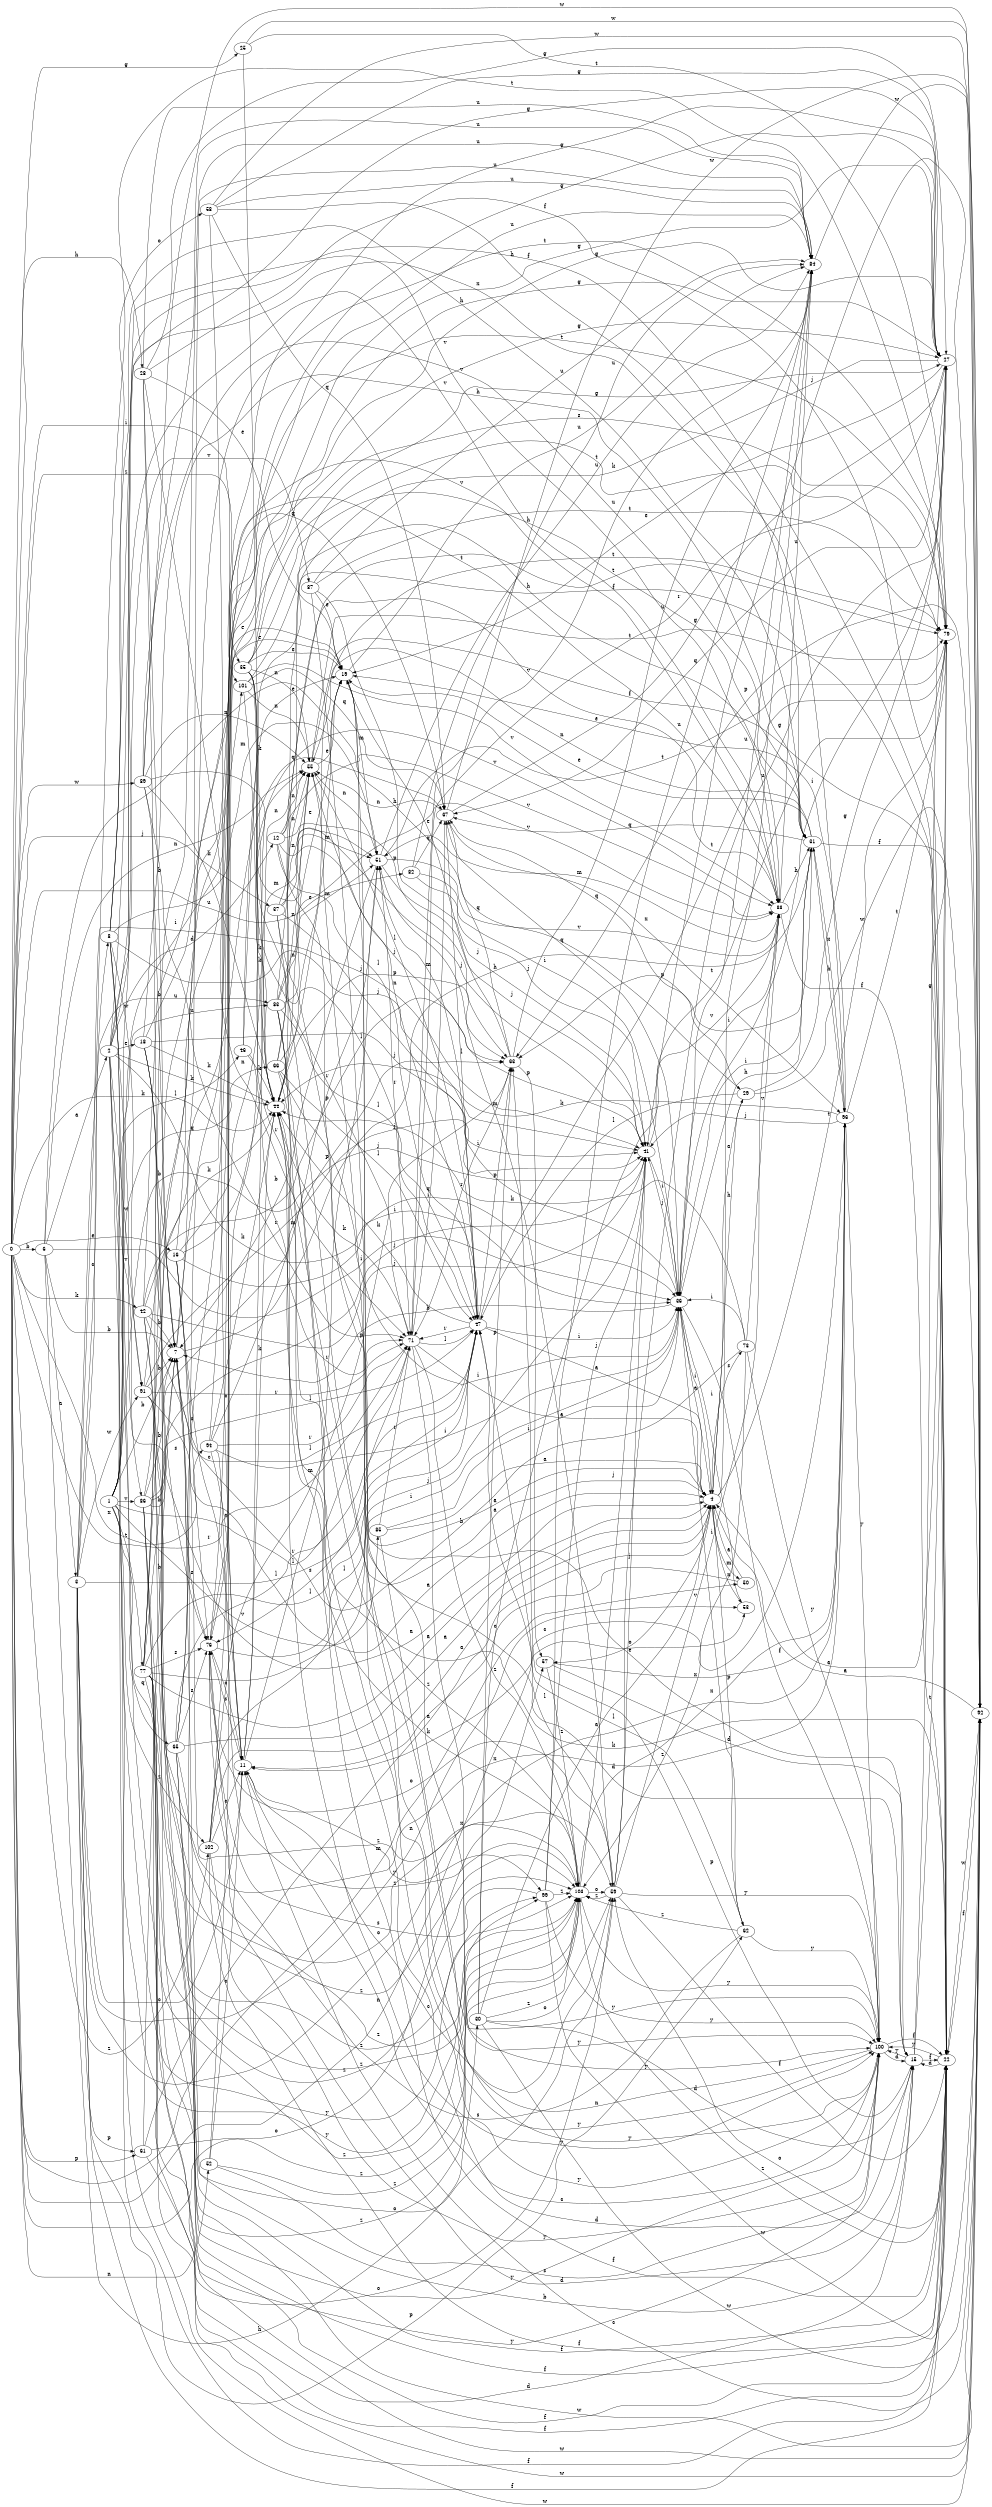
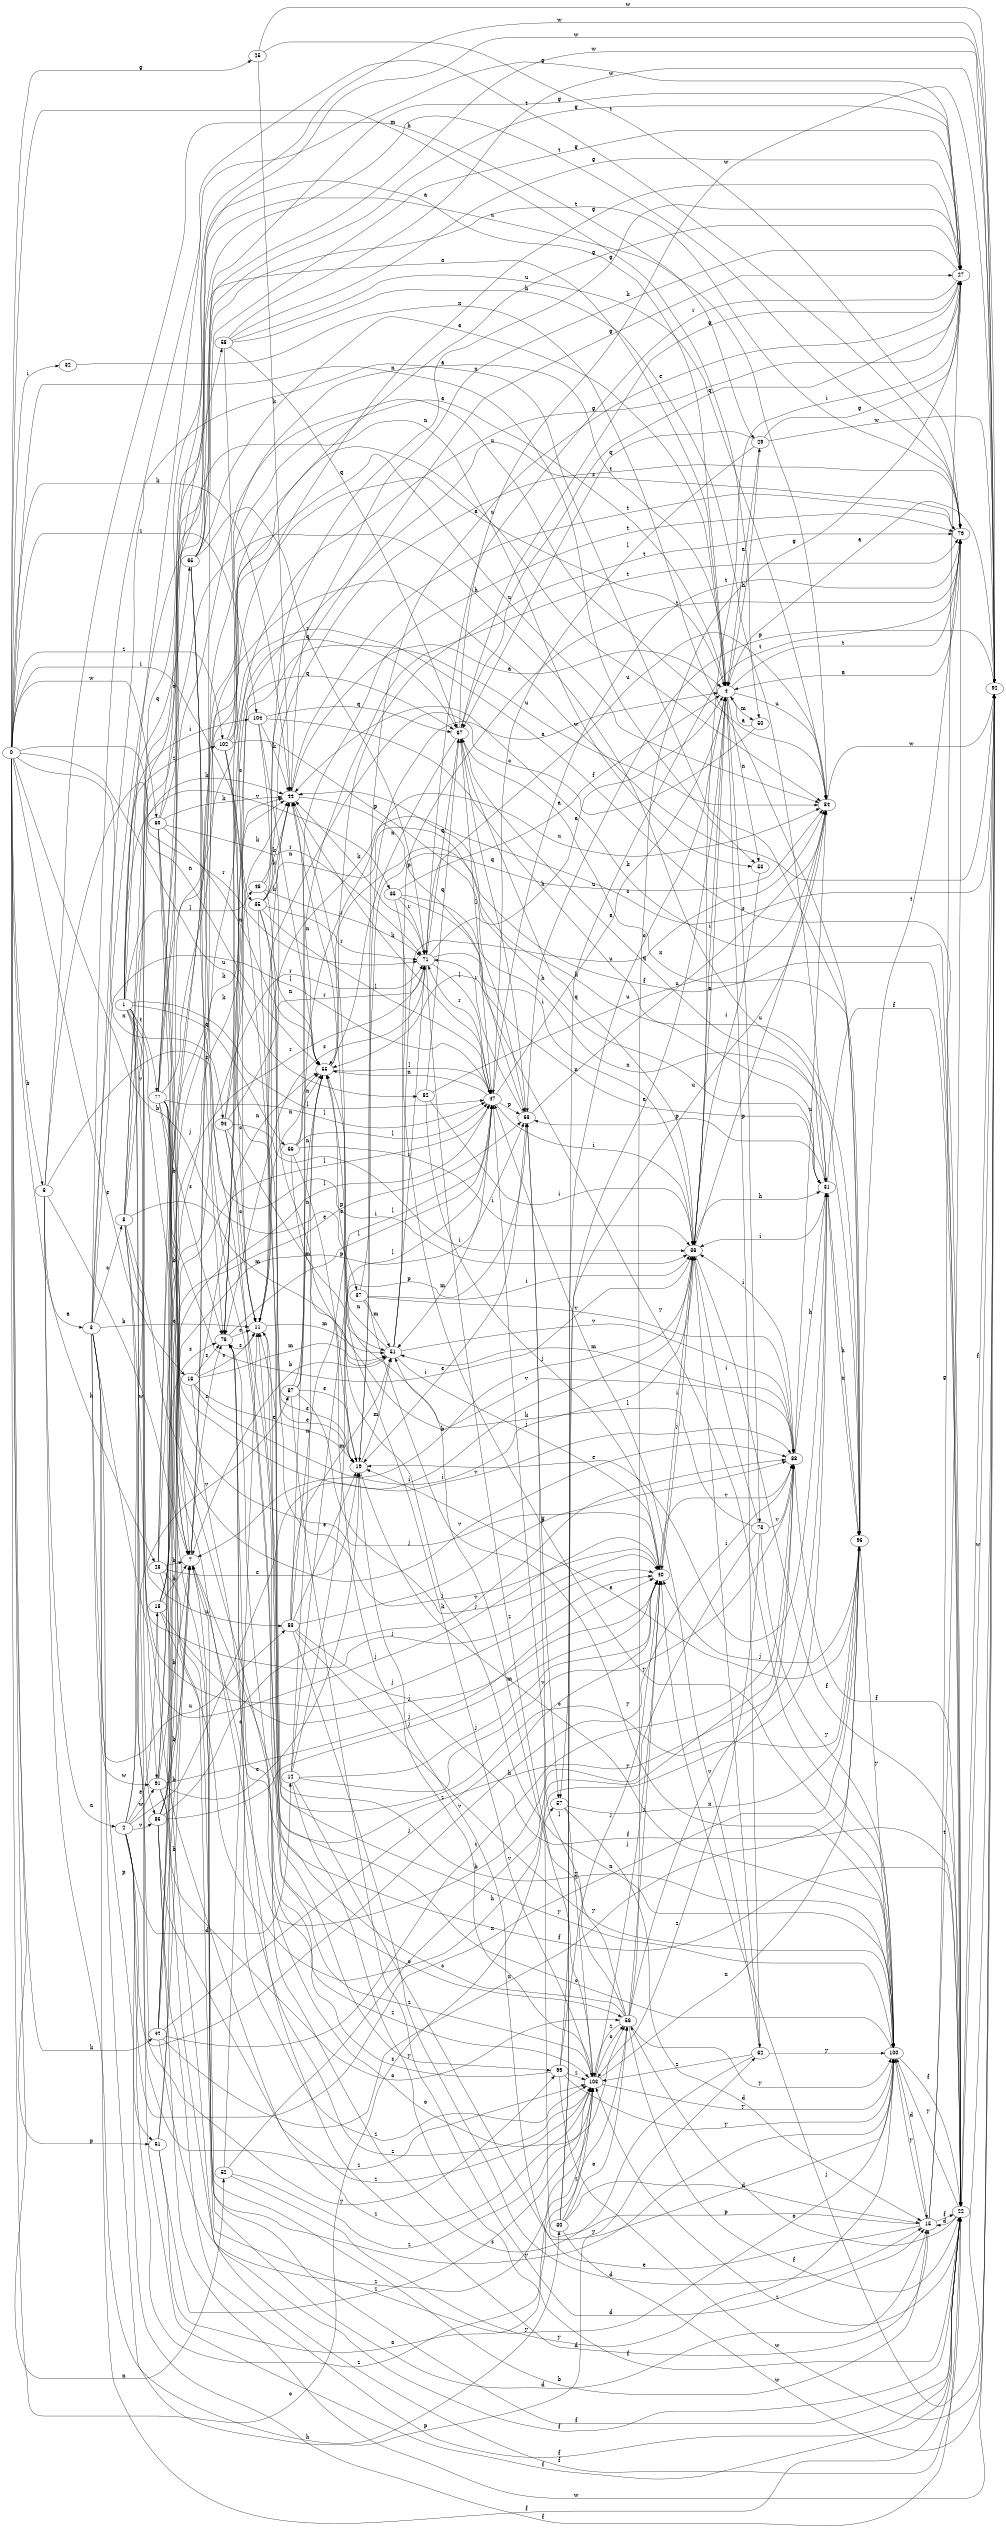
none -> (68, 365)
(243, 686) -> (258, 718)
(293, 830) -> (308, 1162)
none -> (796, 1071)
(646, 1152) -> (661, 1575)
(489, 1566) -> none
(778, 1675) -> (856, 1734)
(133, 1821) -> none
(613, 1892) -> (628, 2021)
(545, 2271) -> (559, 2338)
